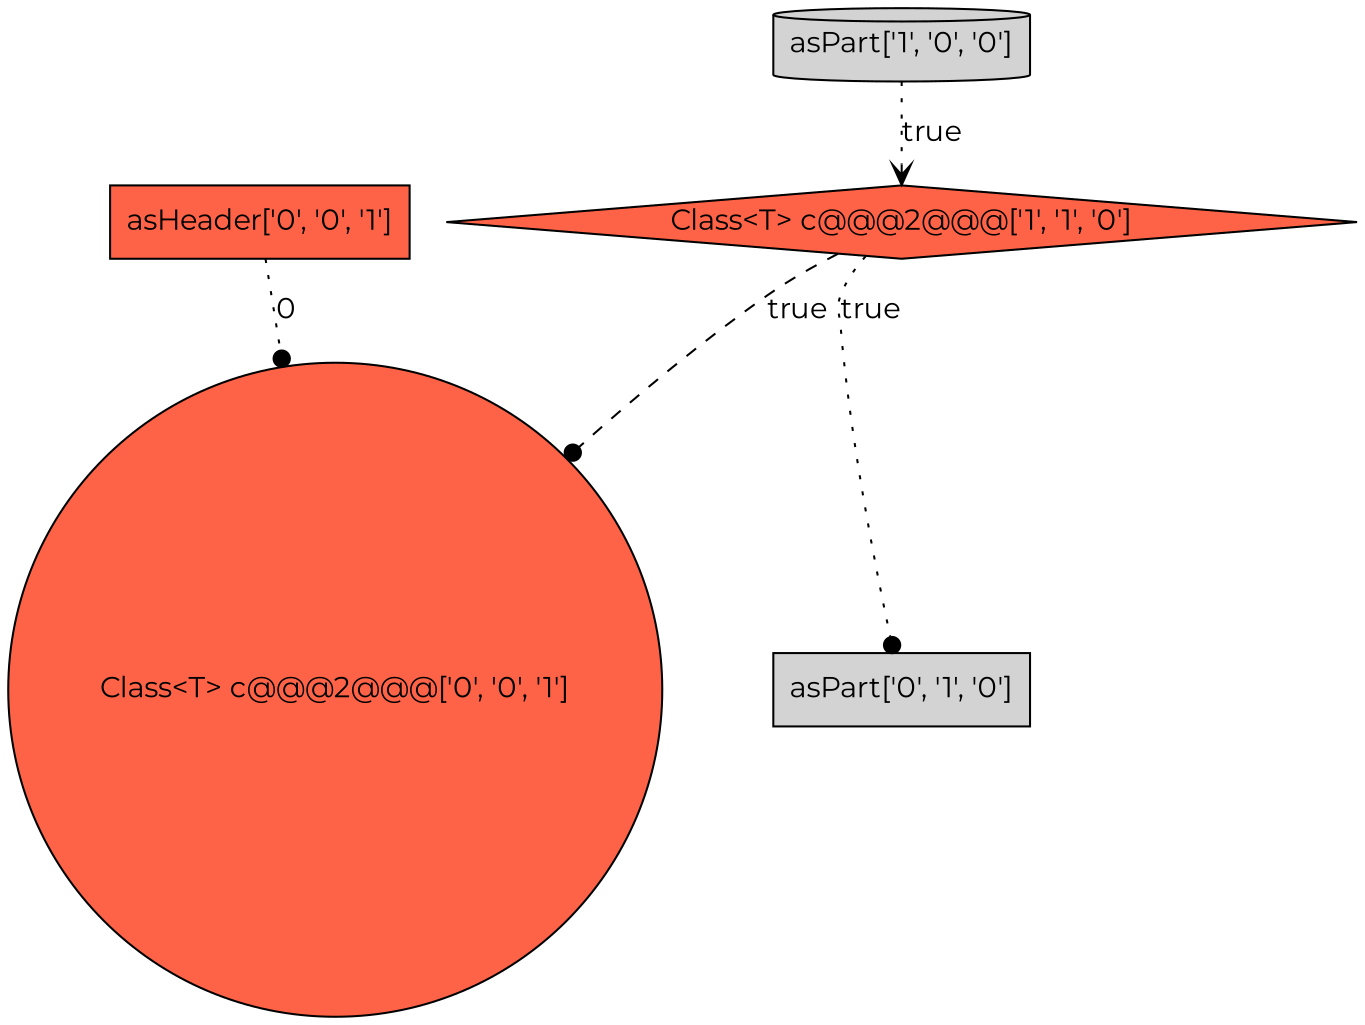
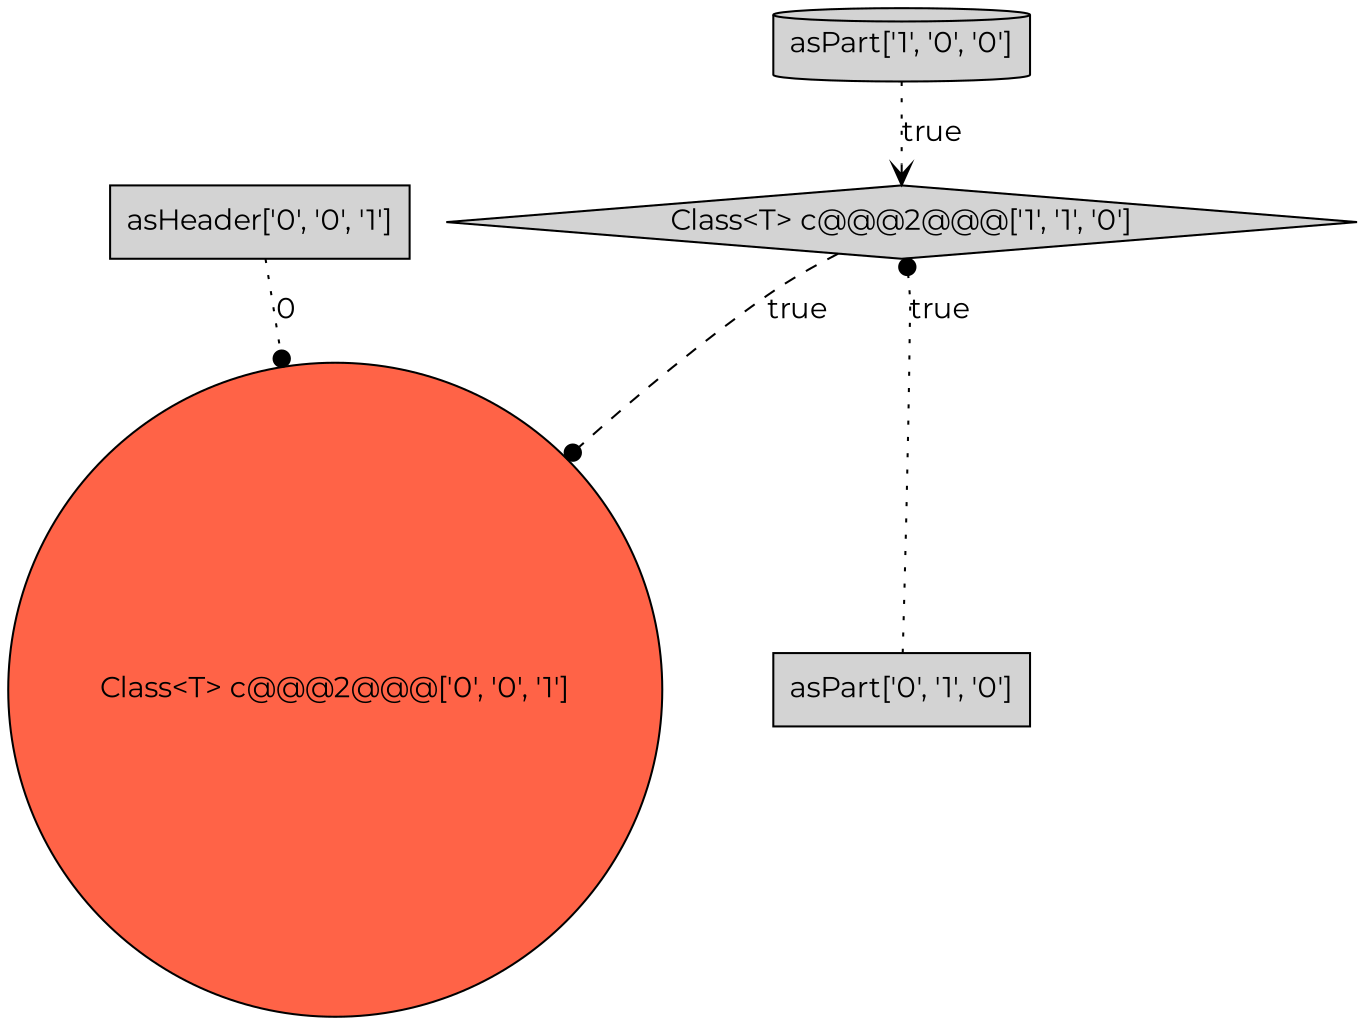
(260, 222) -> (260, 222)
(902, 222) -> (902, 222)
(855, 444) -> (907, 464)
